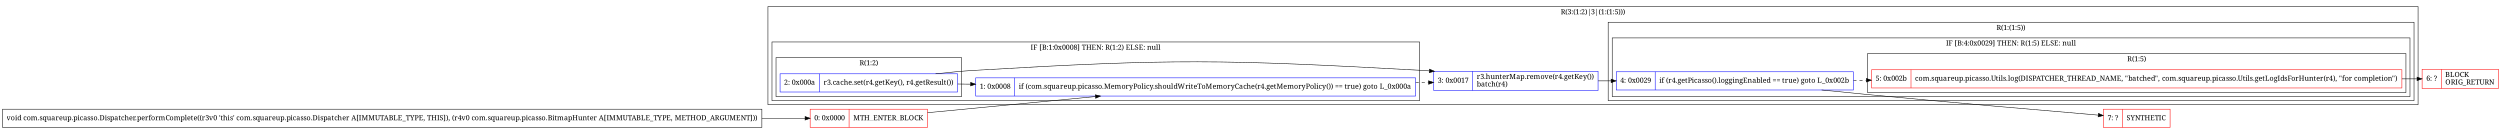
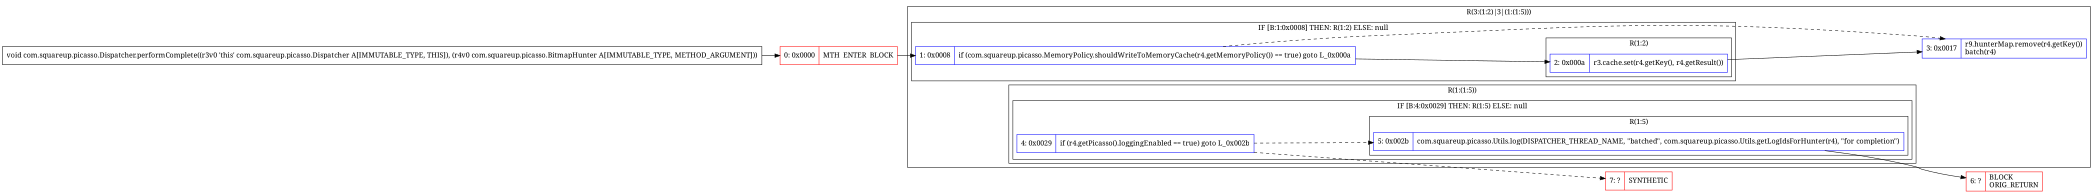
(1535, 77) -> (2024, 44)
(2137, 79) -> (1639, 142)
(1605, 81) -> none
(965, 84) -> (1450, 60)
(2015, 108) -> (1496, 170)
